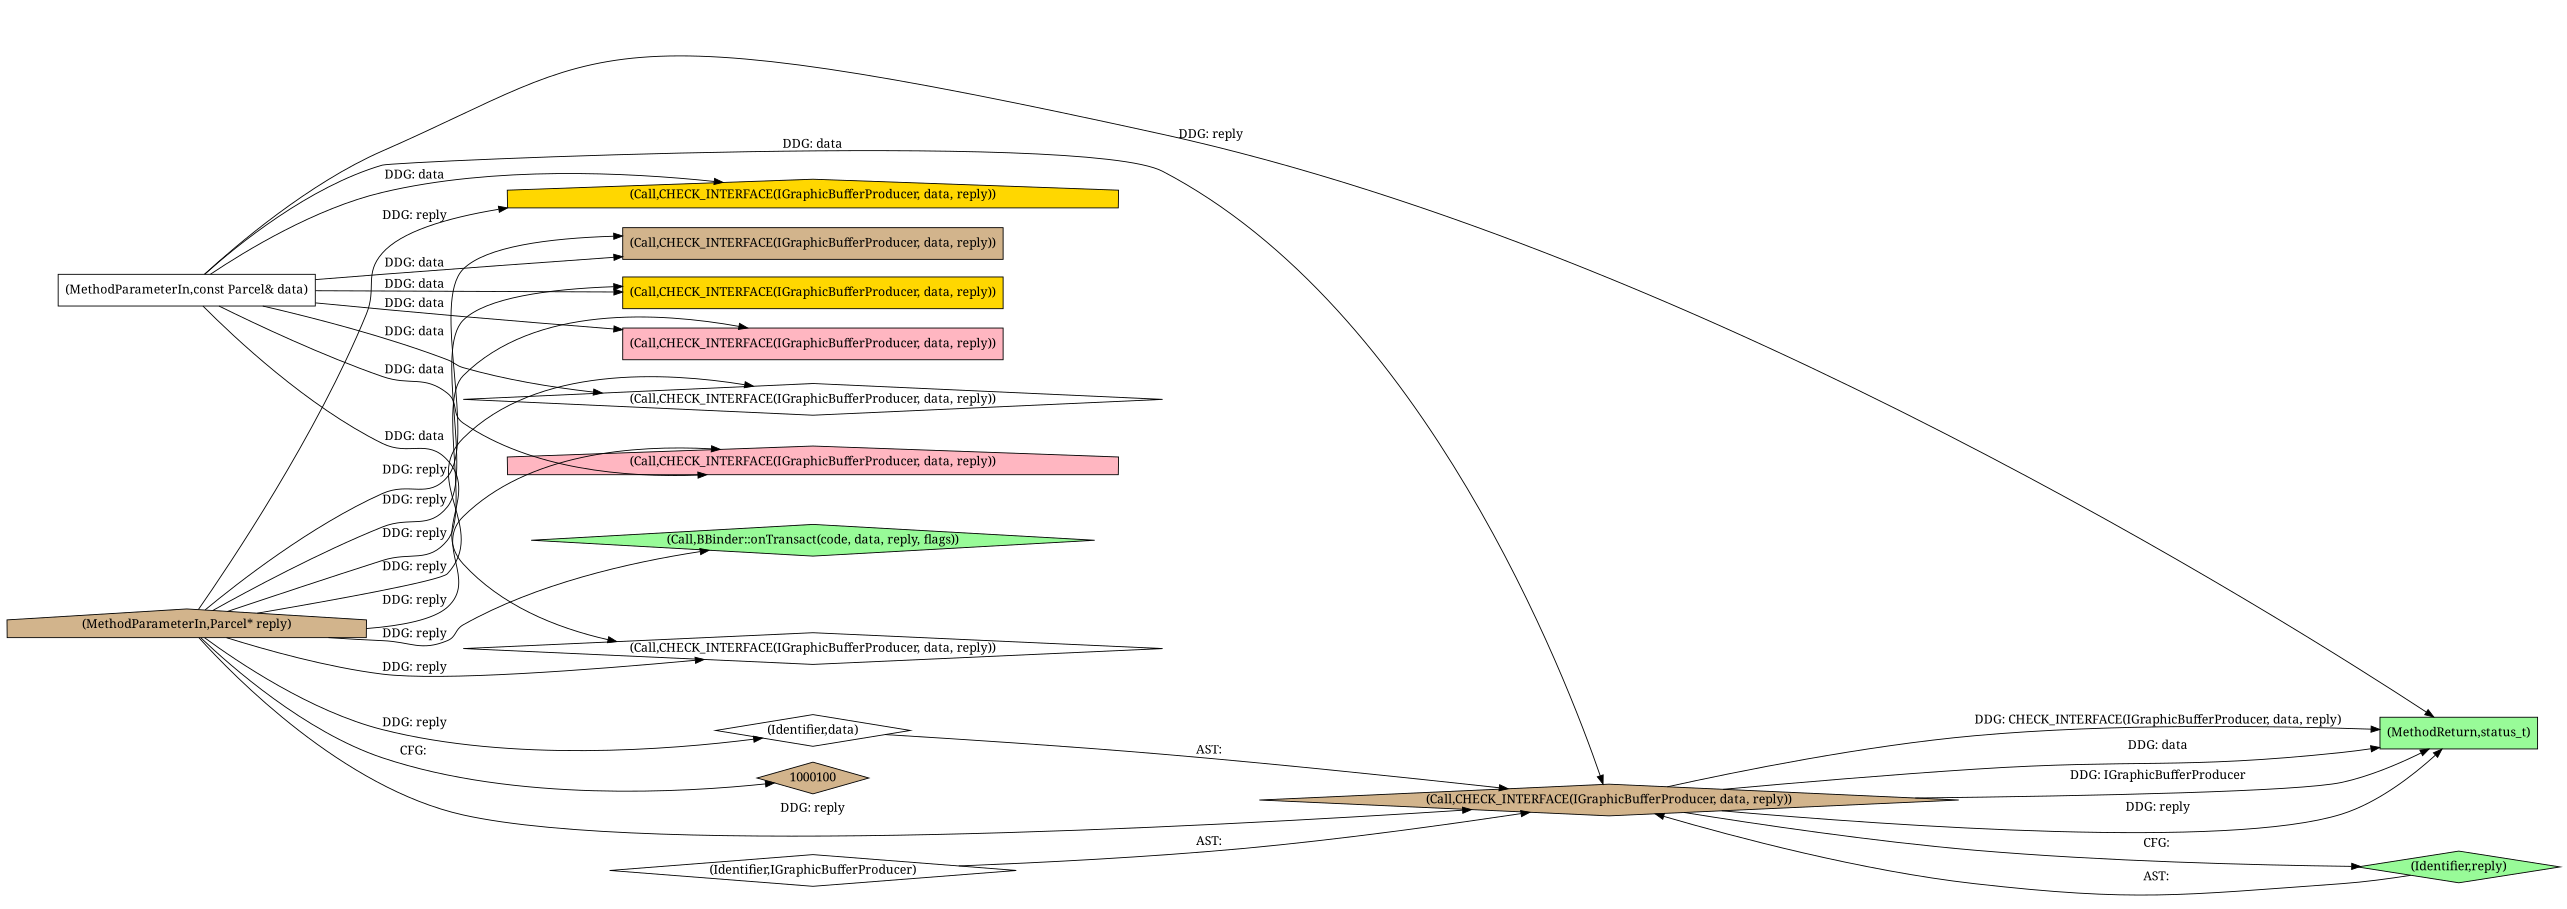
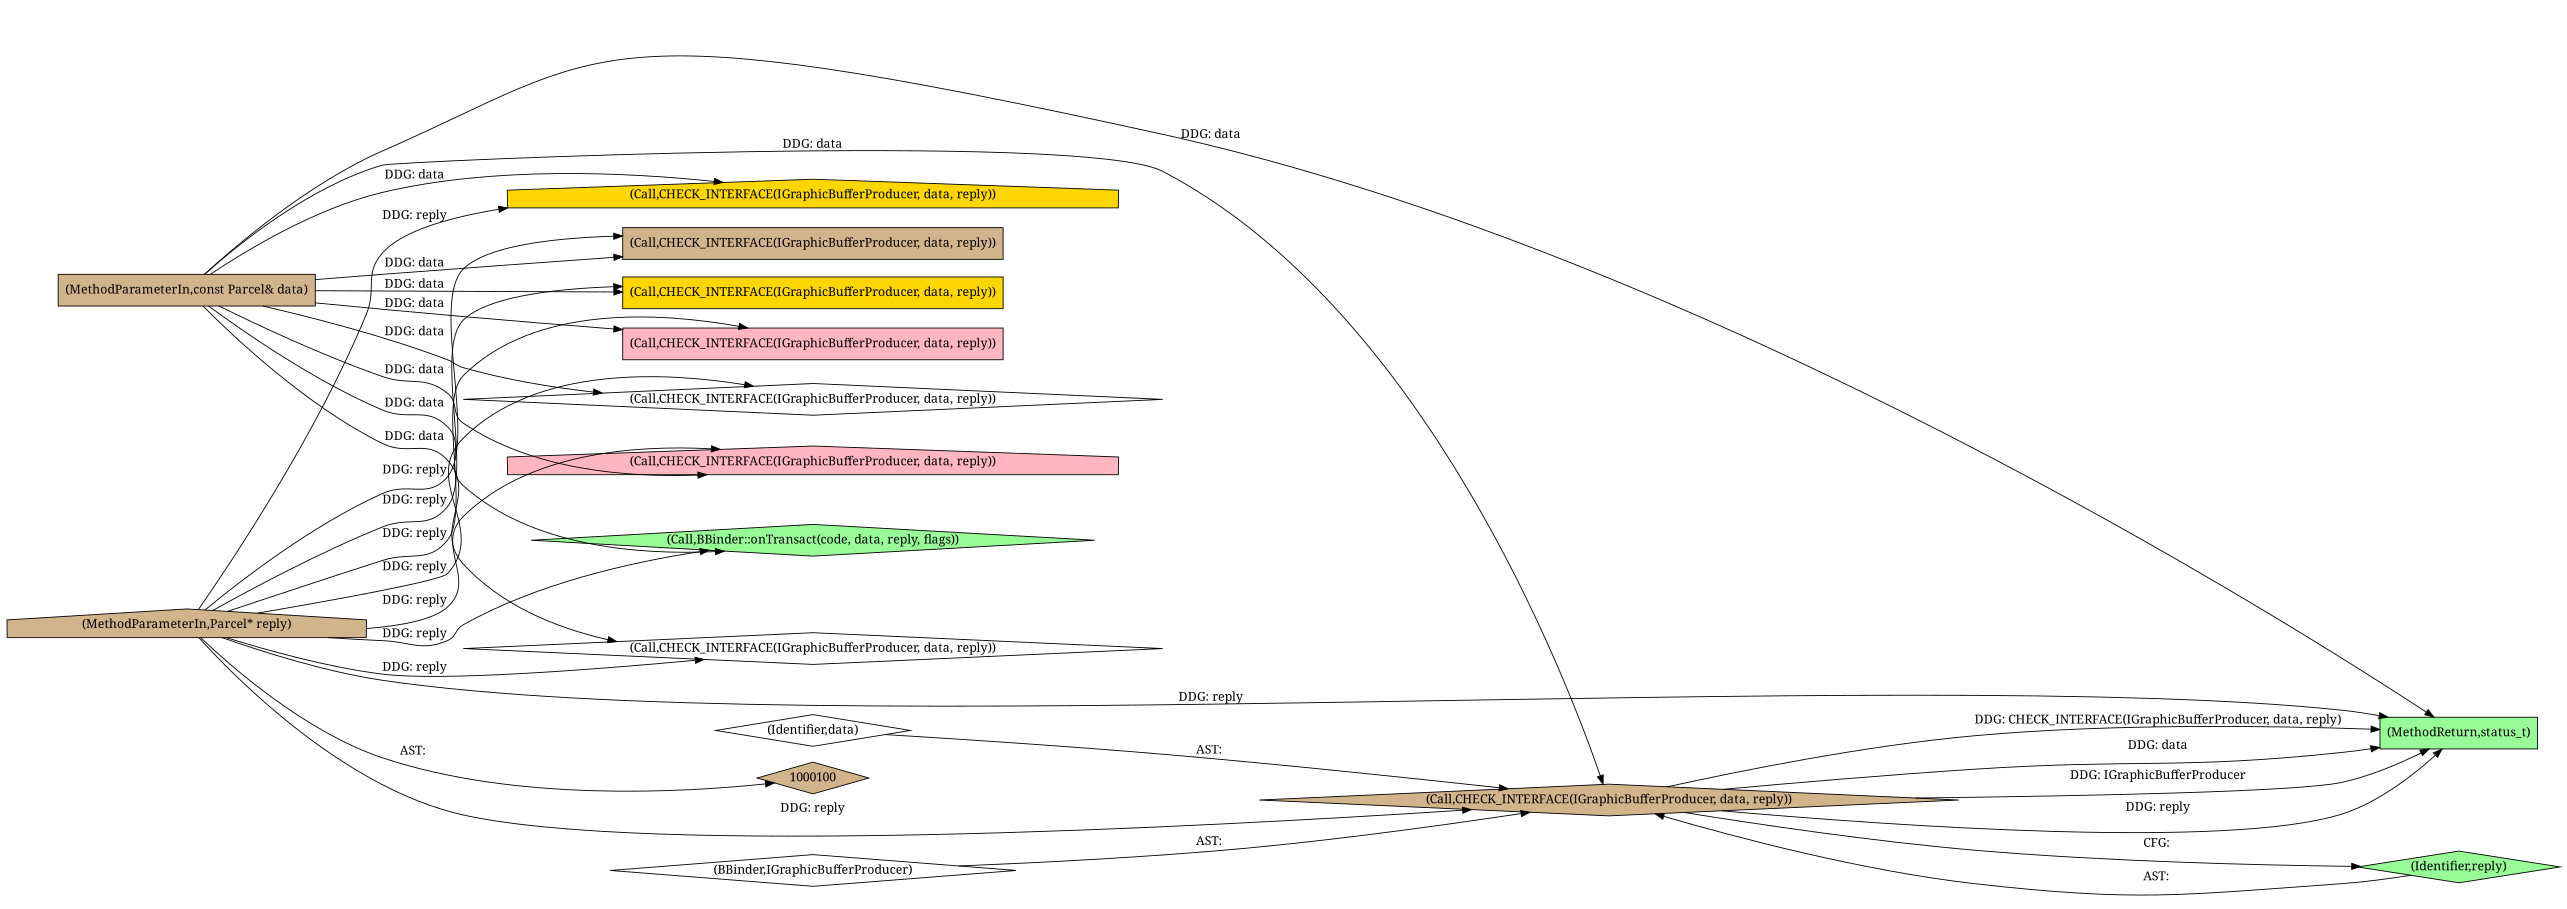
(1211, 135) -> (1211, 135)
(187, 290) -> (187, 290)
none -> (447, 426)
(467, 744) -> (1298, 703)
(415, 751) -> (415, 751)
(813, 870) -> (813, 870)
